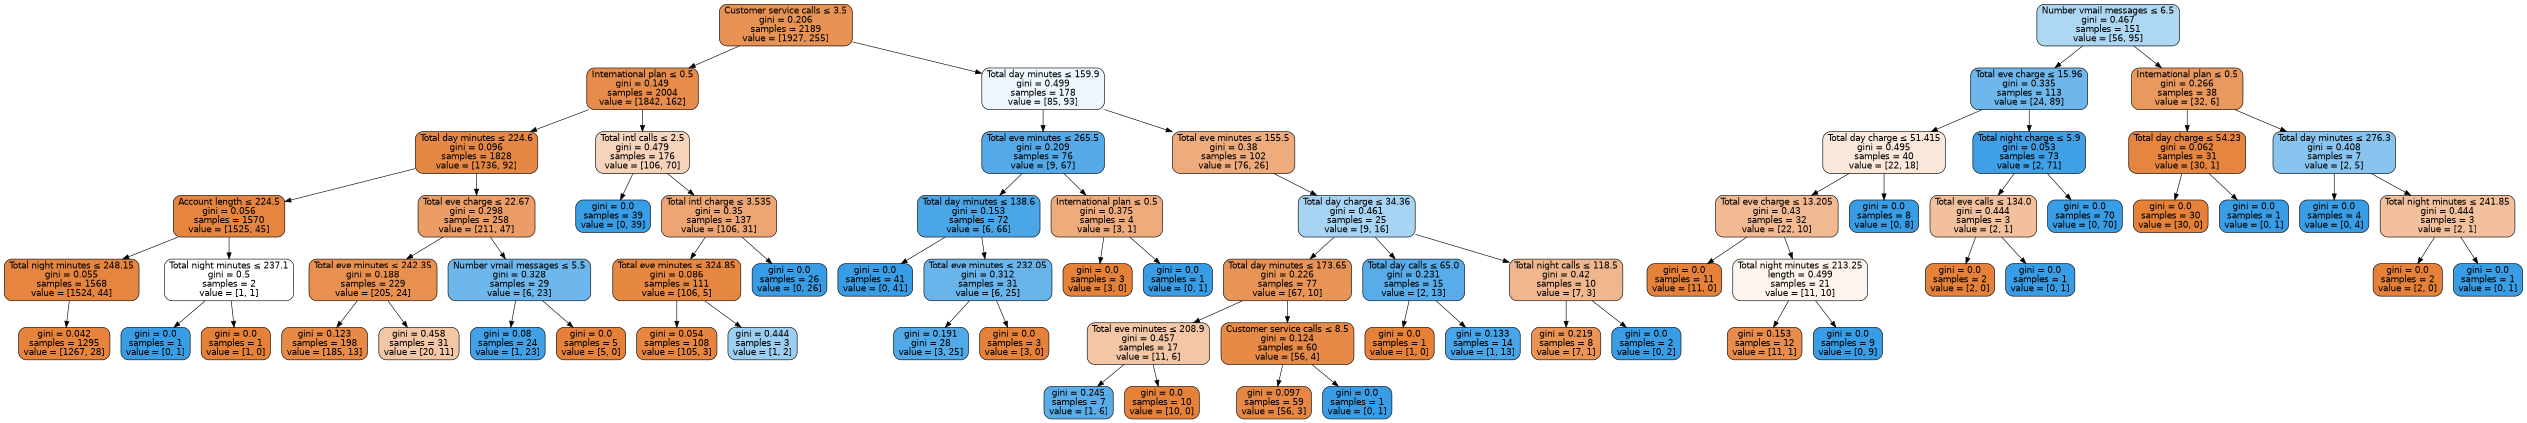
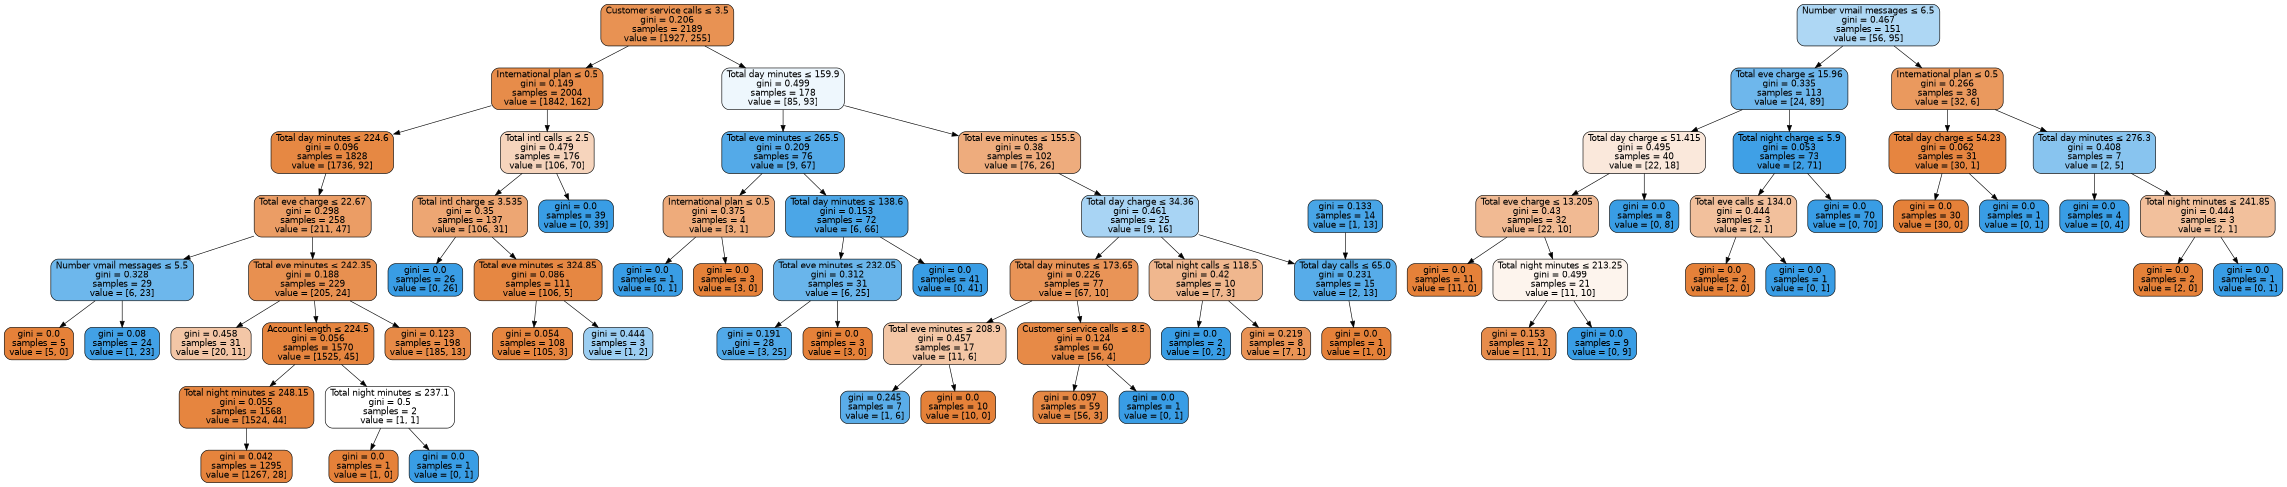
(353, 184) -> (315, 309)
(1800, 275) -> (1560, 275)
(1448, 312) -> (1345, 243)
